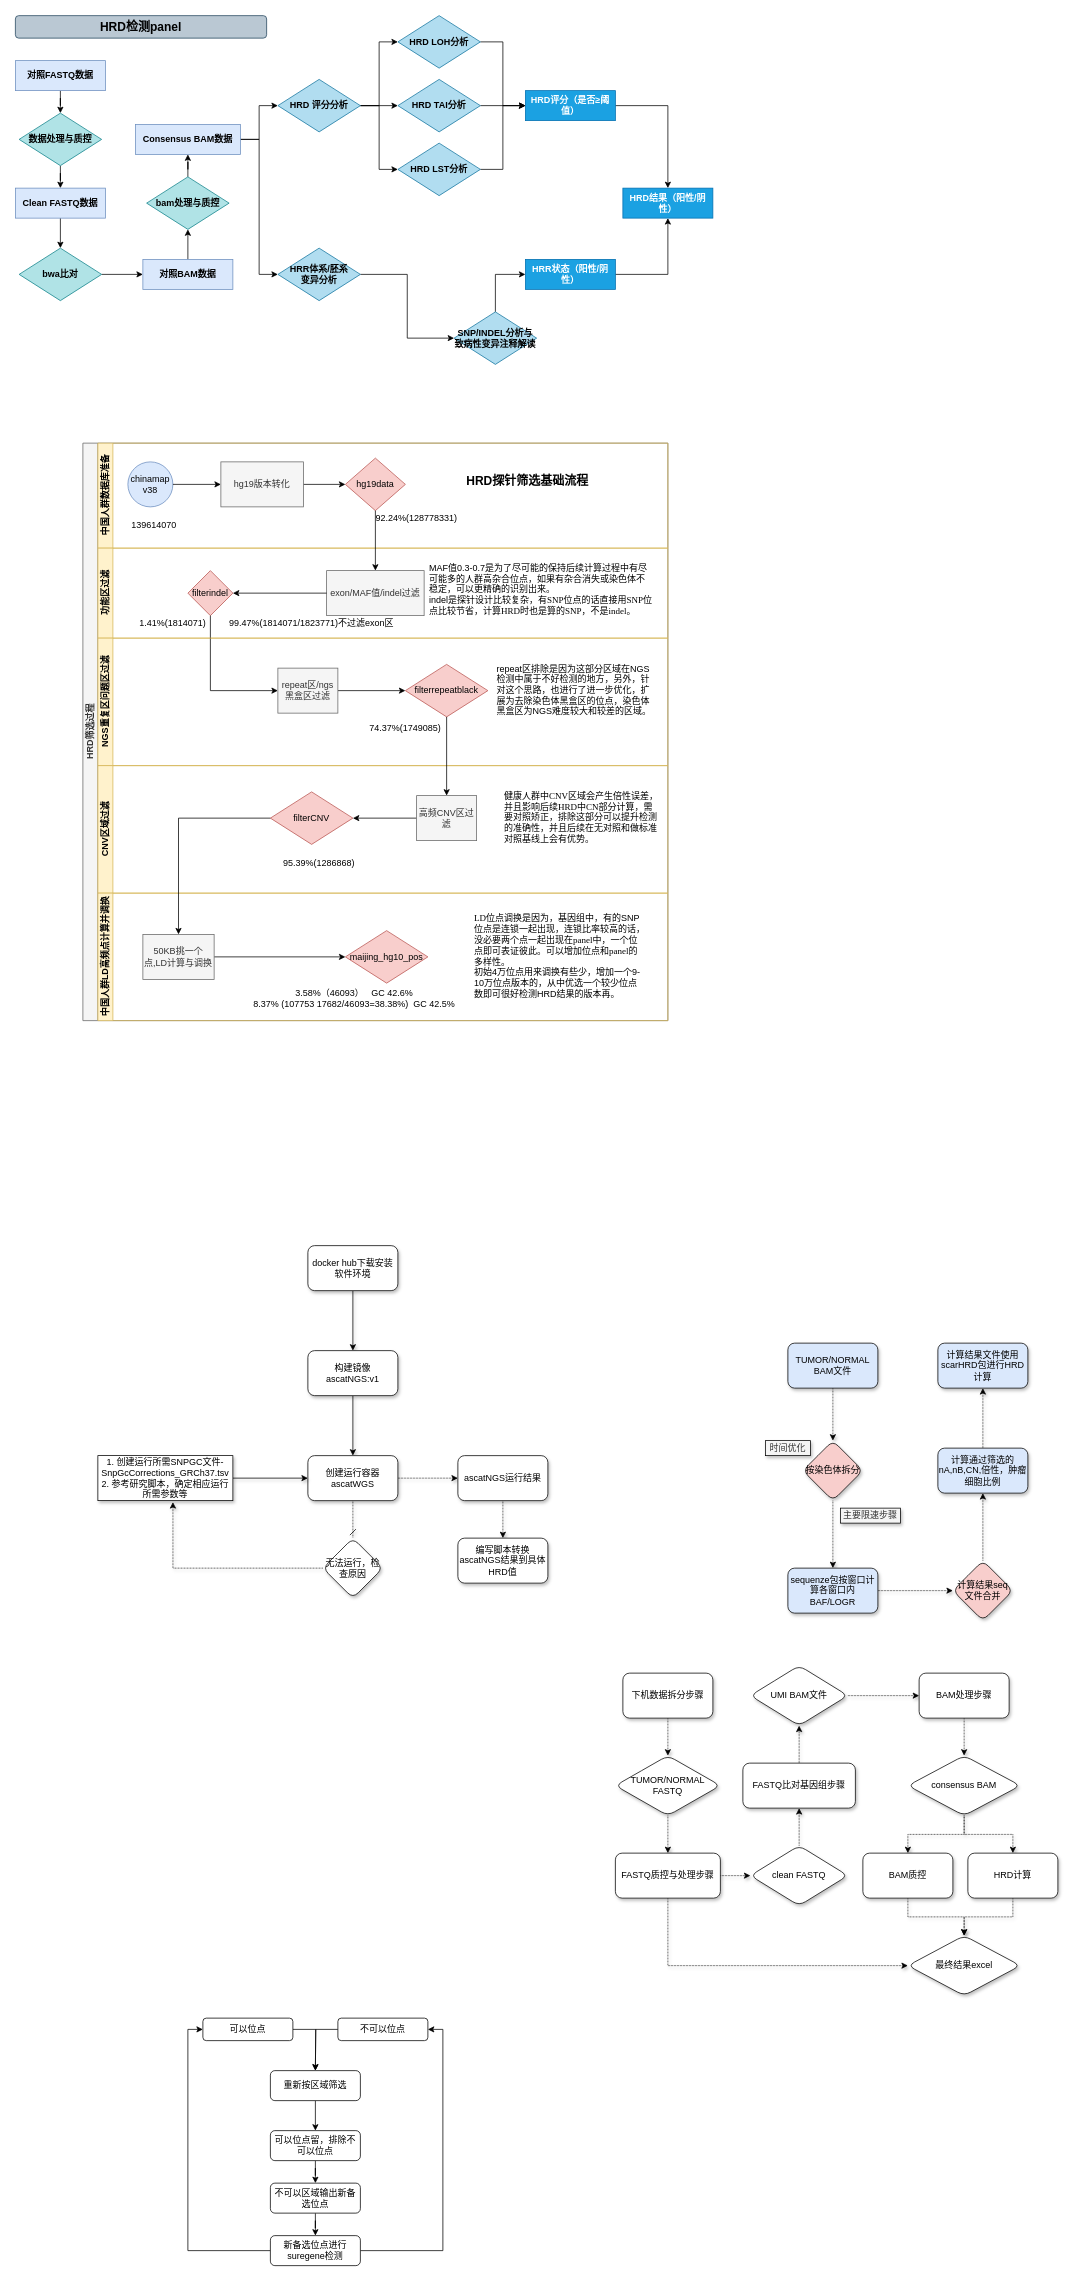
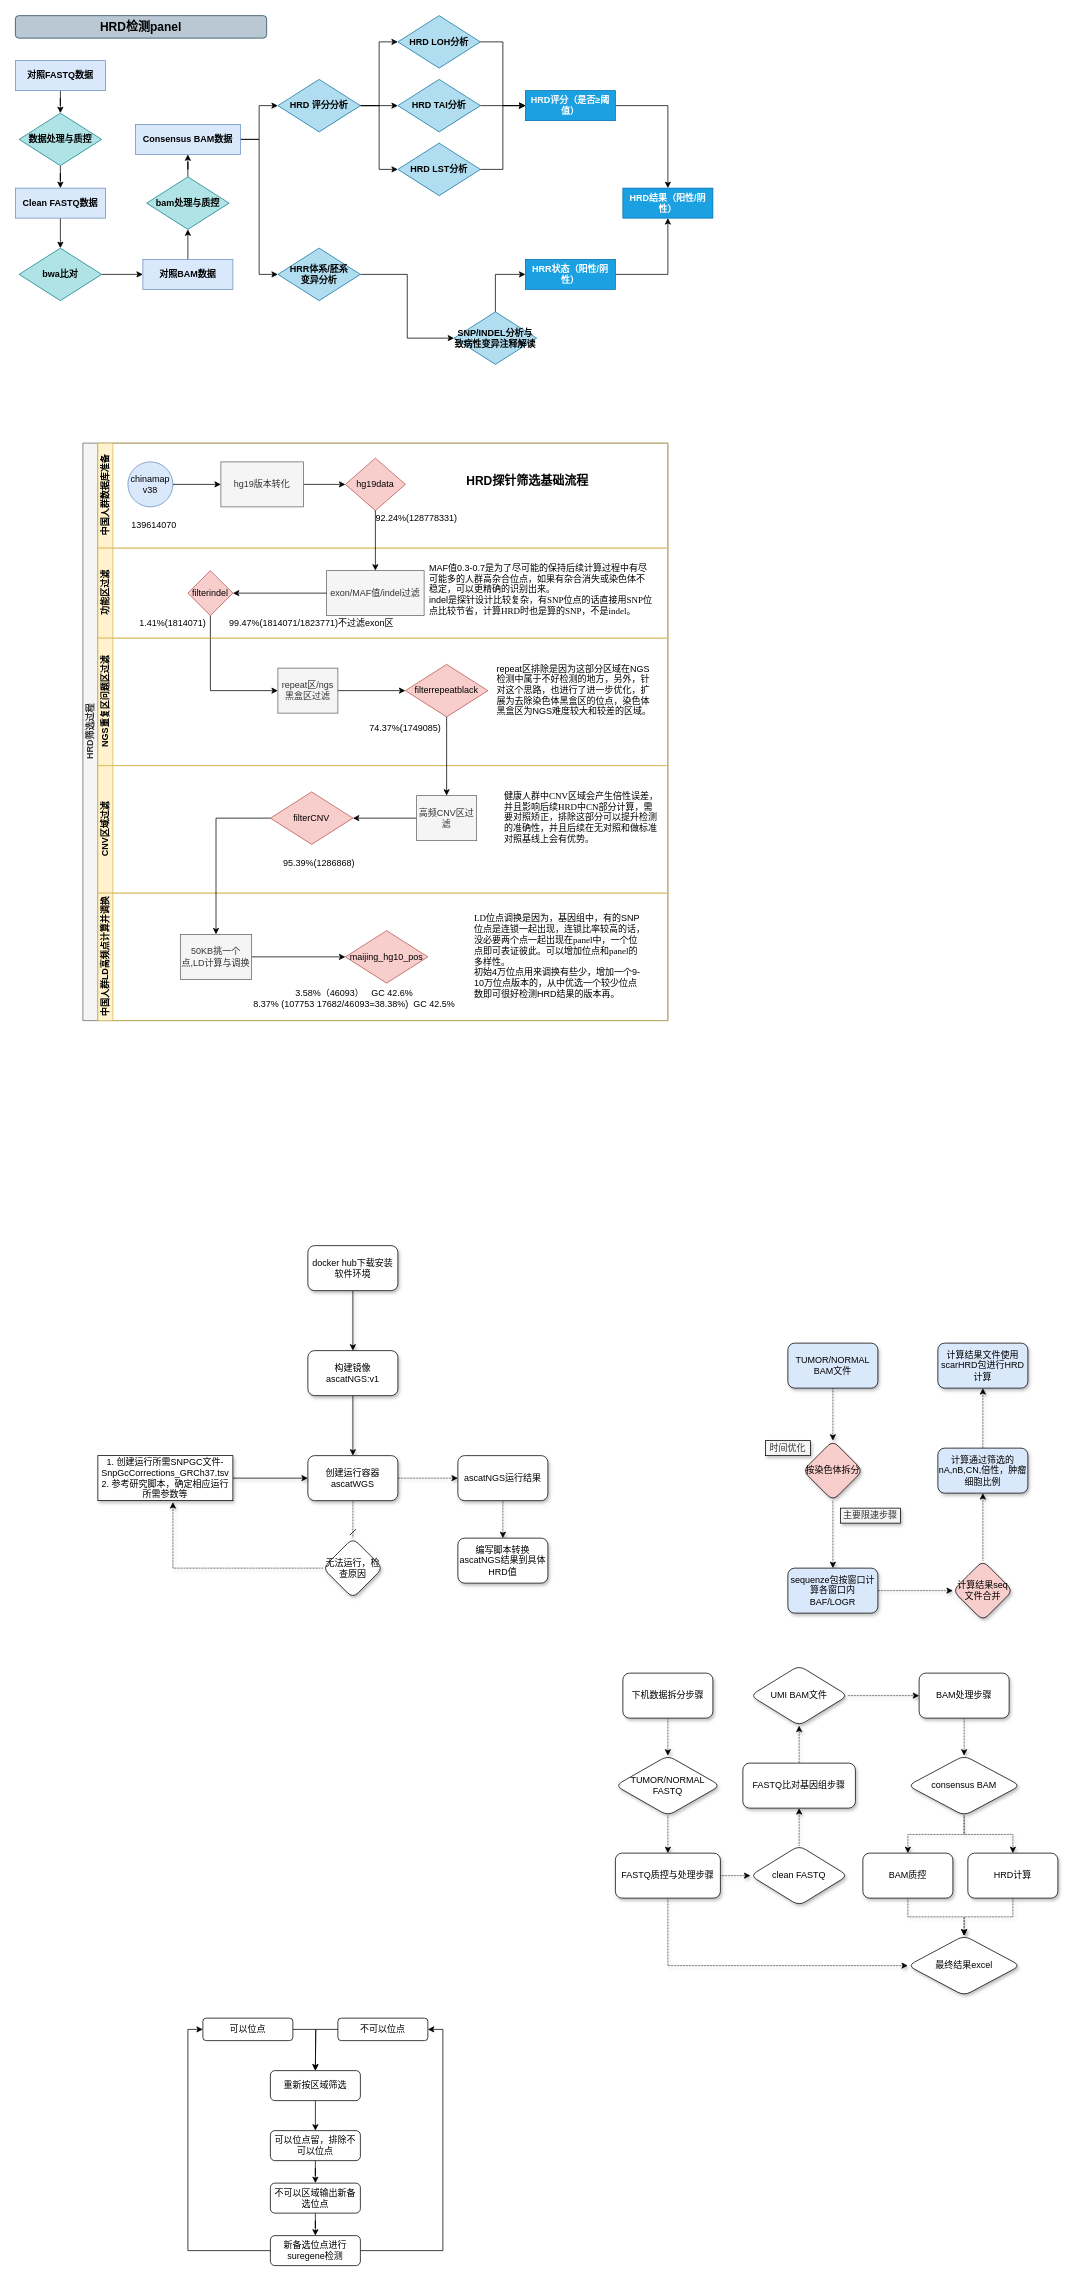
(179, 957) -> (216, 957)
